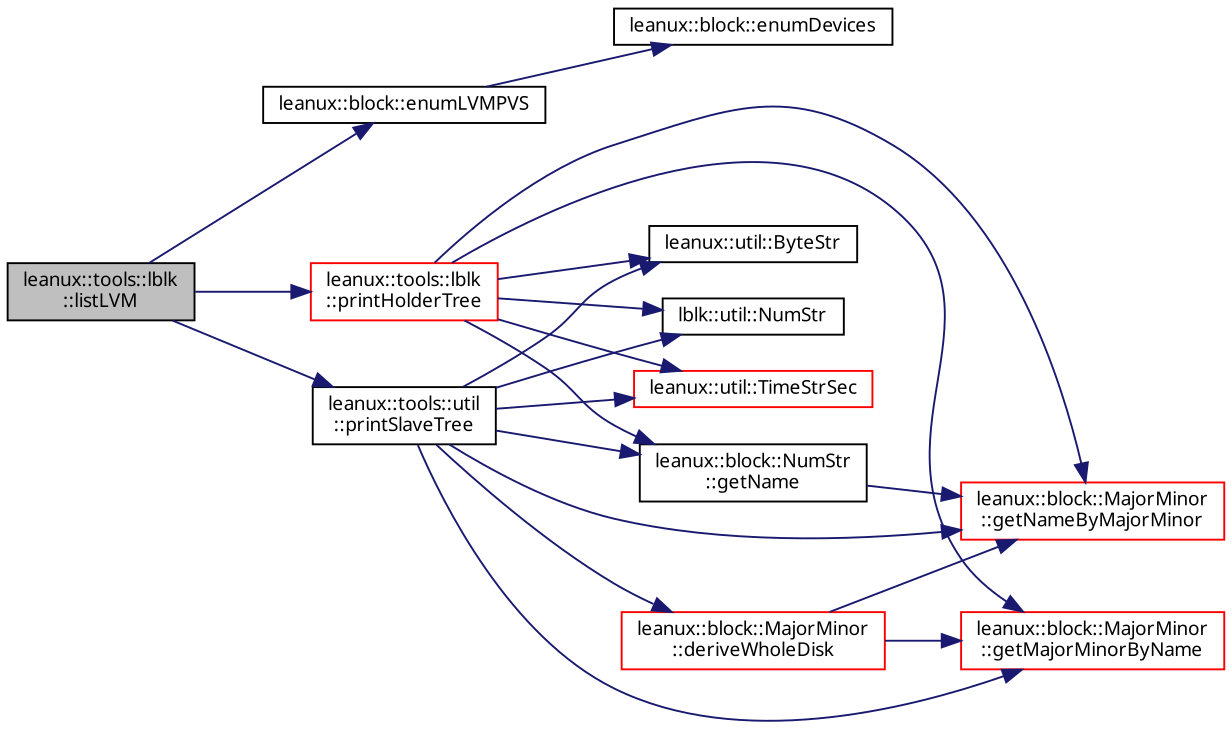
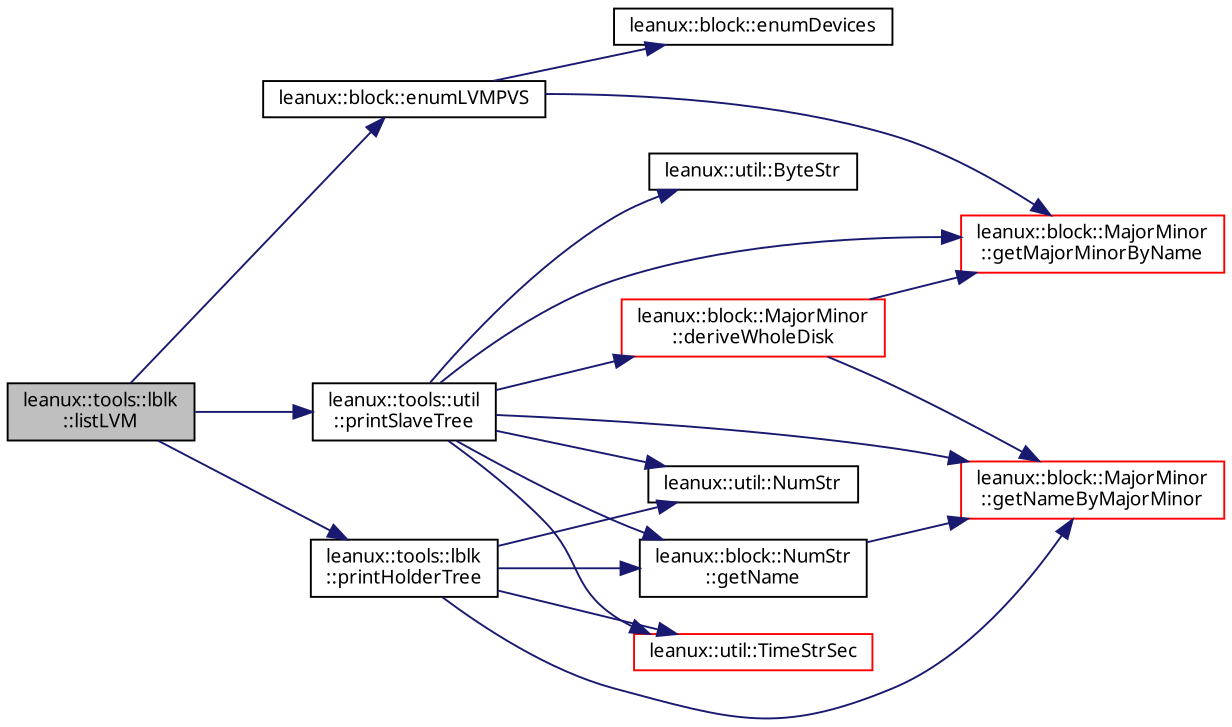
(878, 199) -> (799, 114)
(564, 270) -> none
(404, 292) -> (404, 568)
(753, 317) -> (753, 484)
